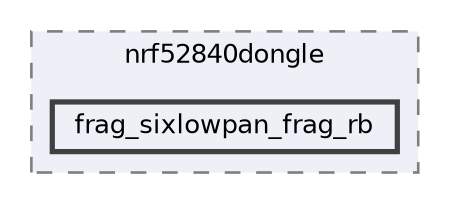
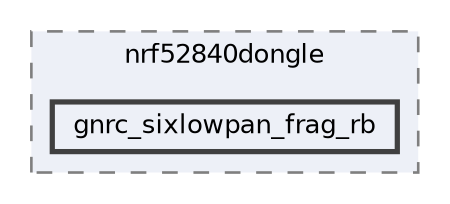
(225, 127) -> (225, 127)
